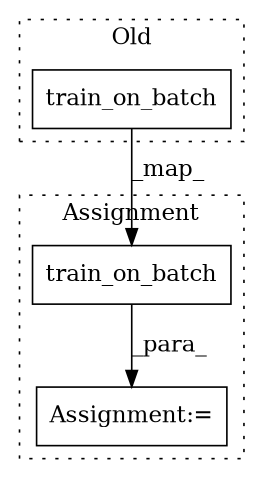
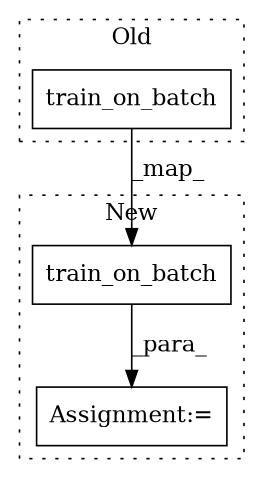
(132, 214) -> (132, 214)
